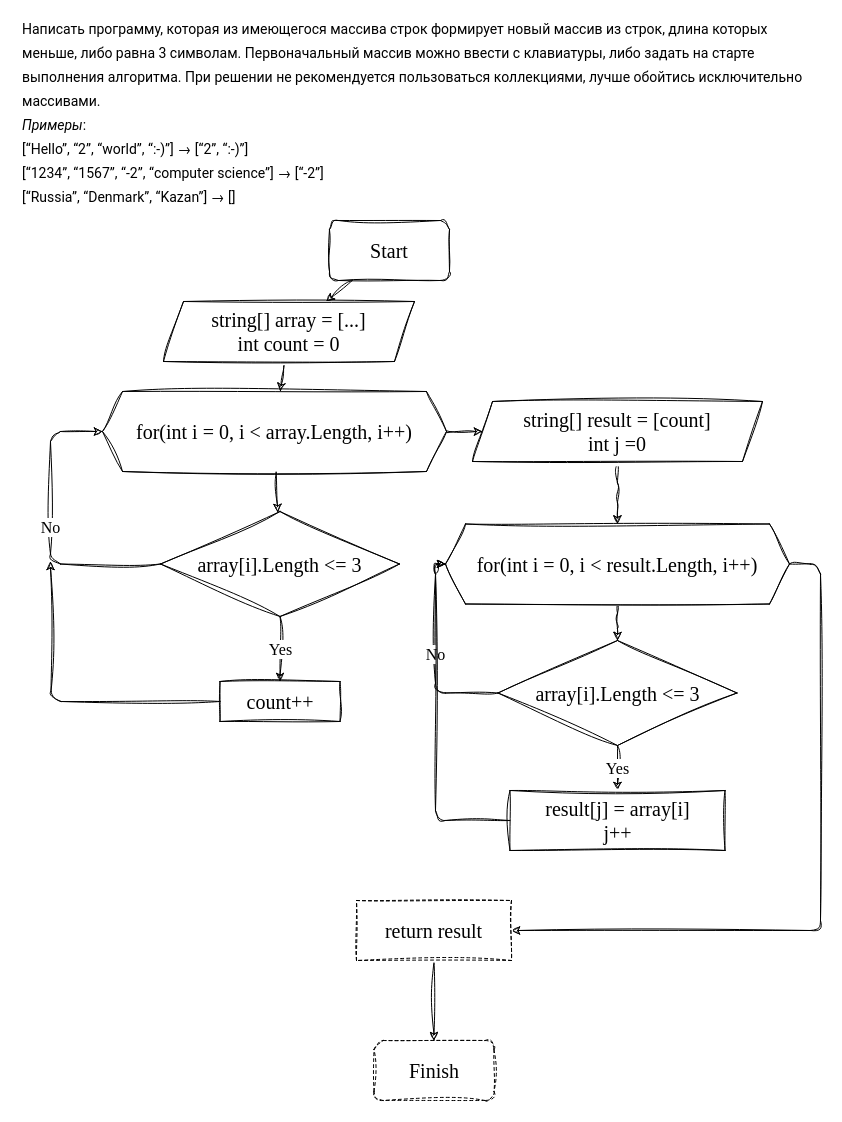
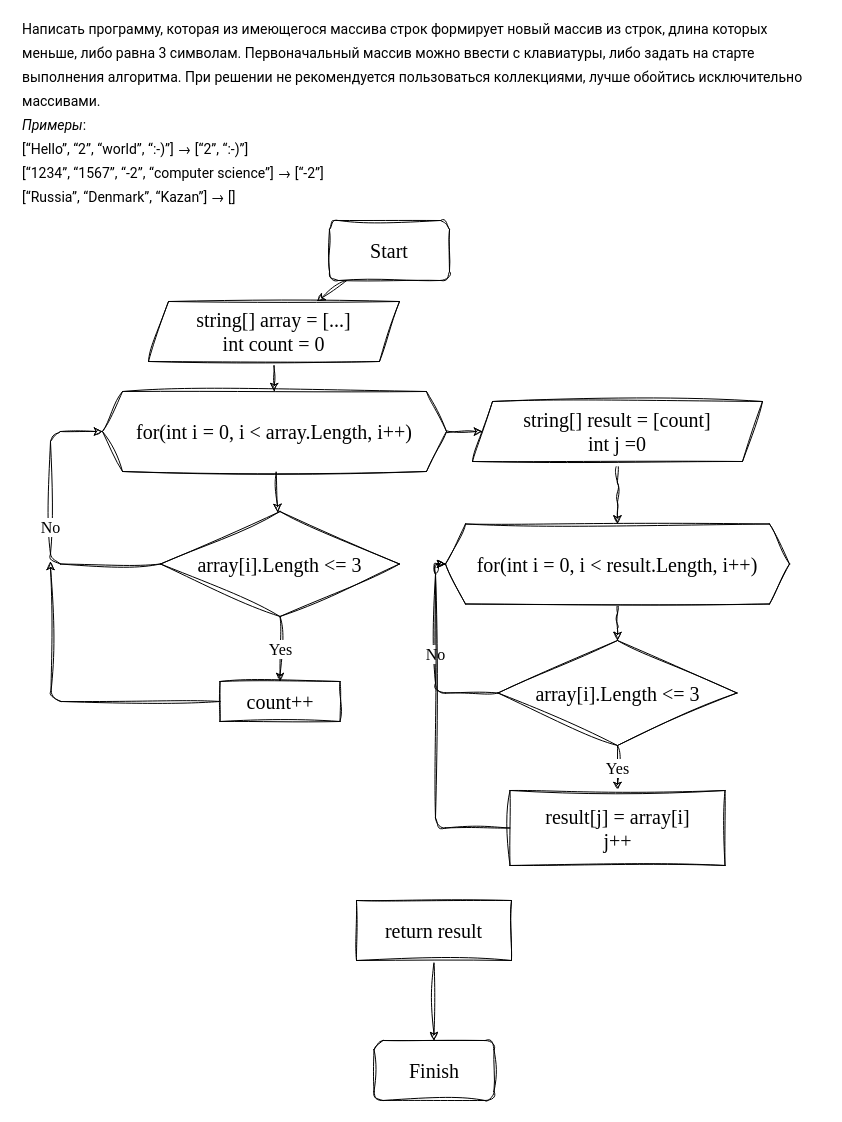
(289, 332) -> (274, 332)
(618, 821) -> (618, 828)
(821, 883) -> none
(434, 931) -> (434, 931)
(434, 1071) -> (434, 1071)
